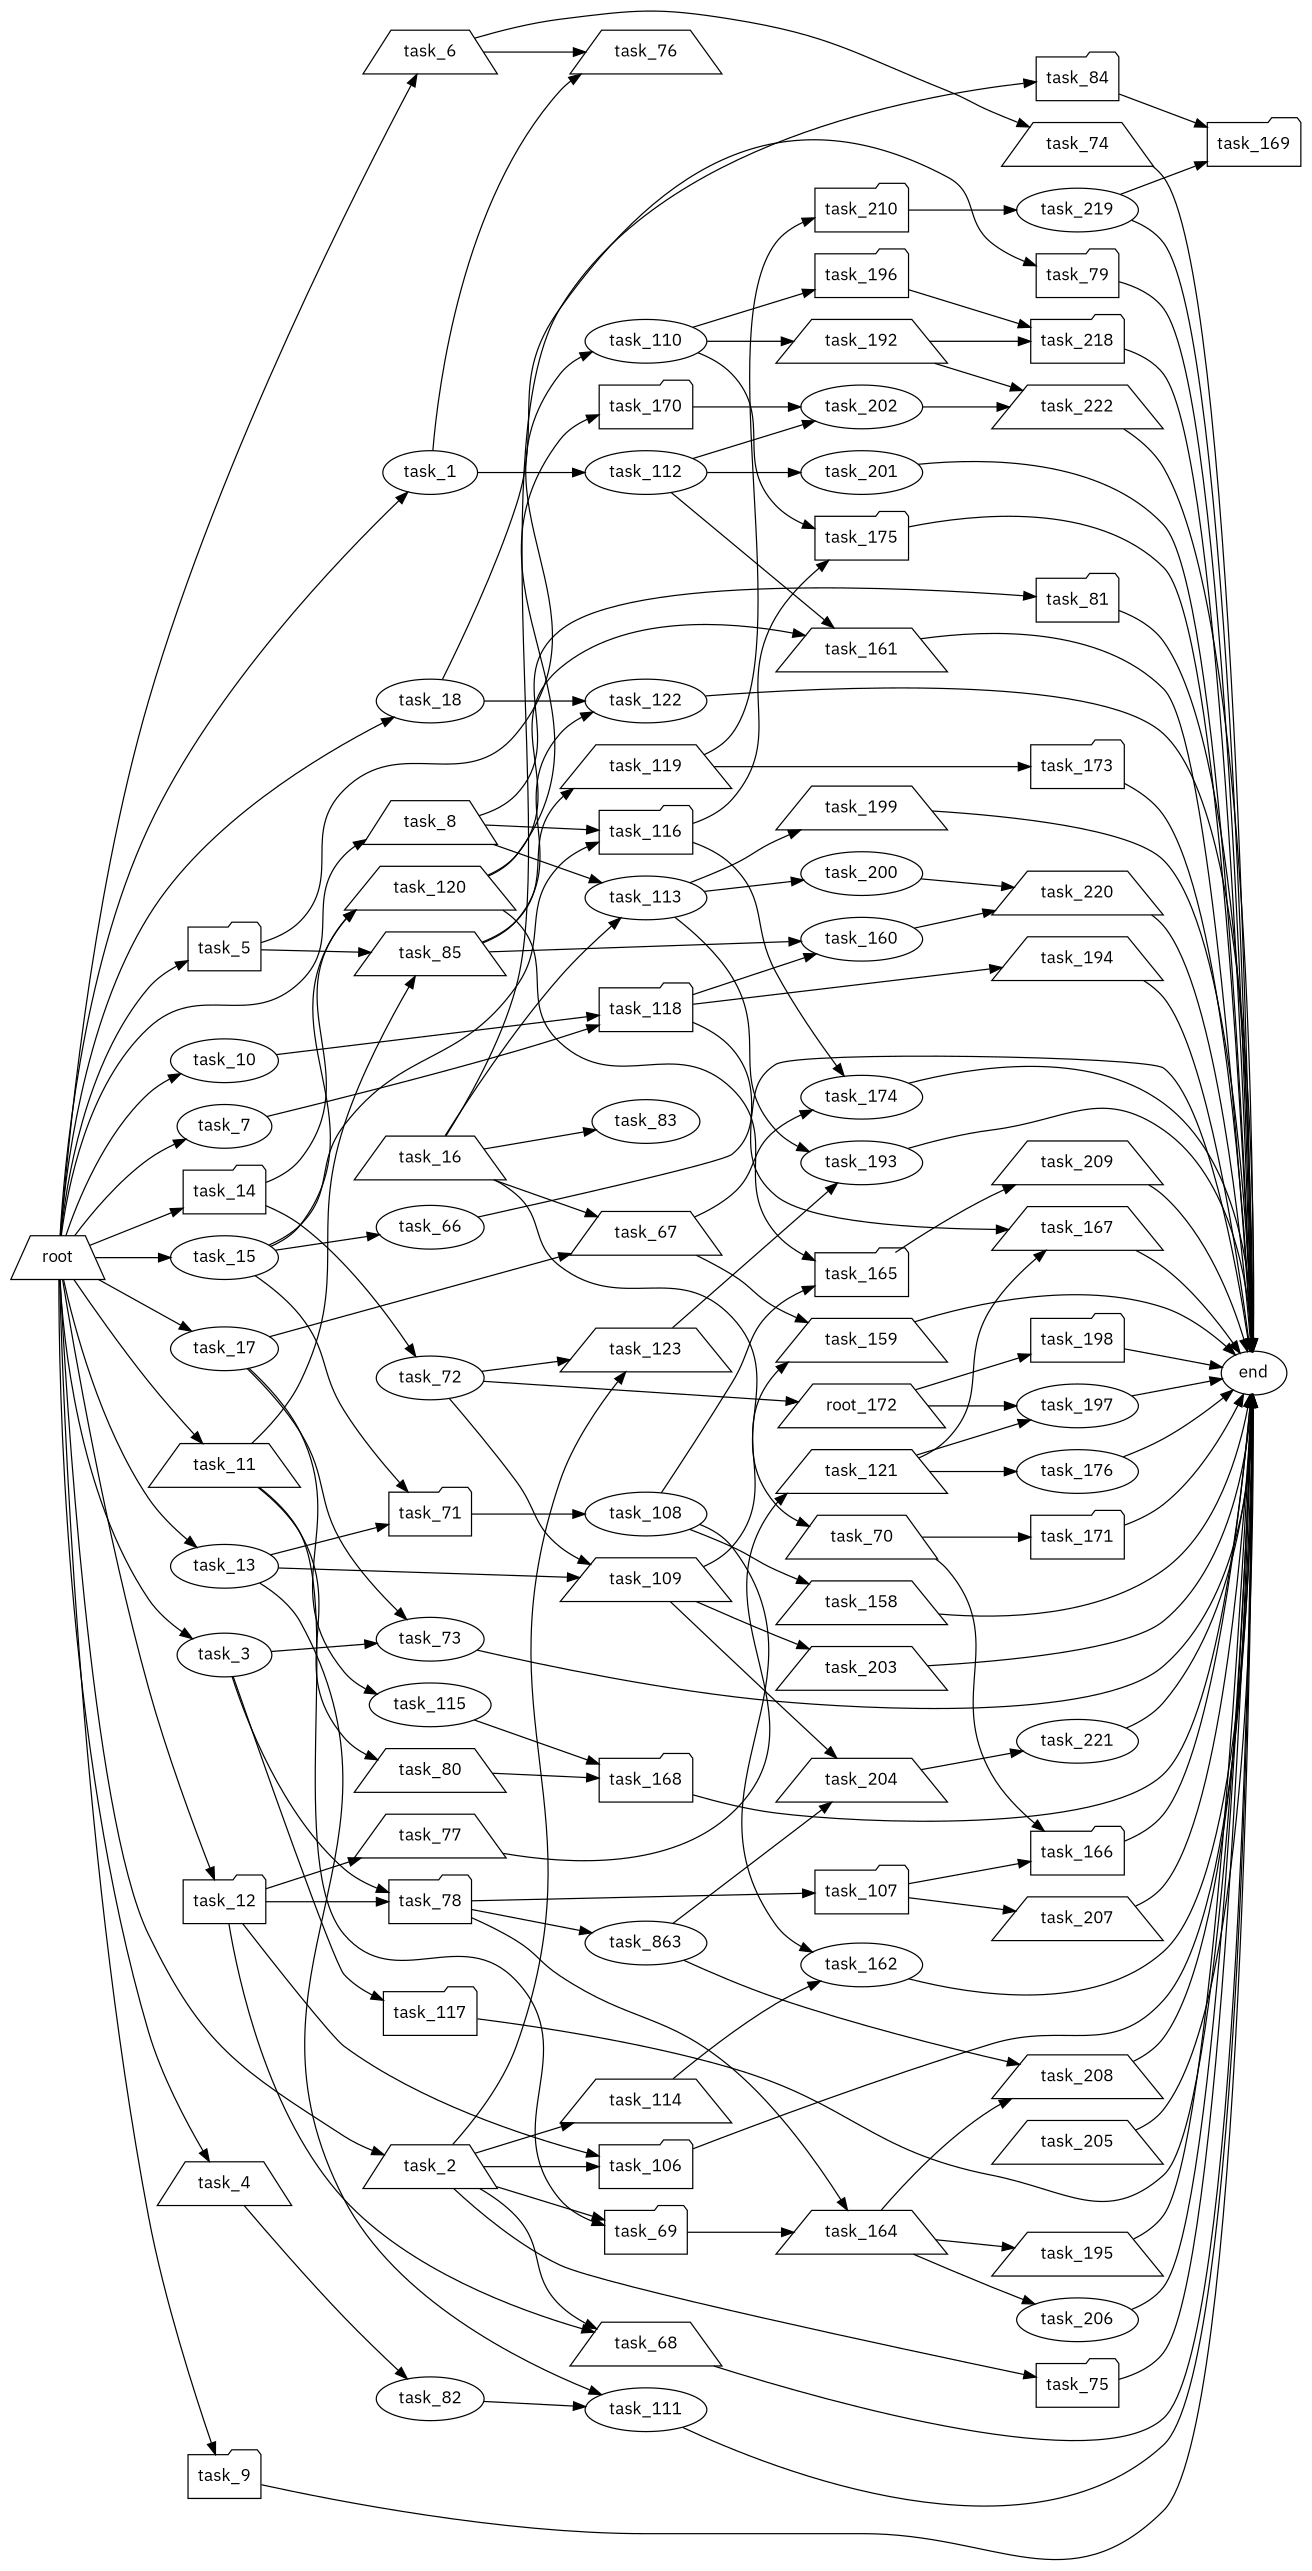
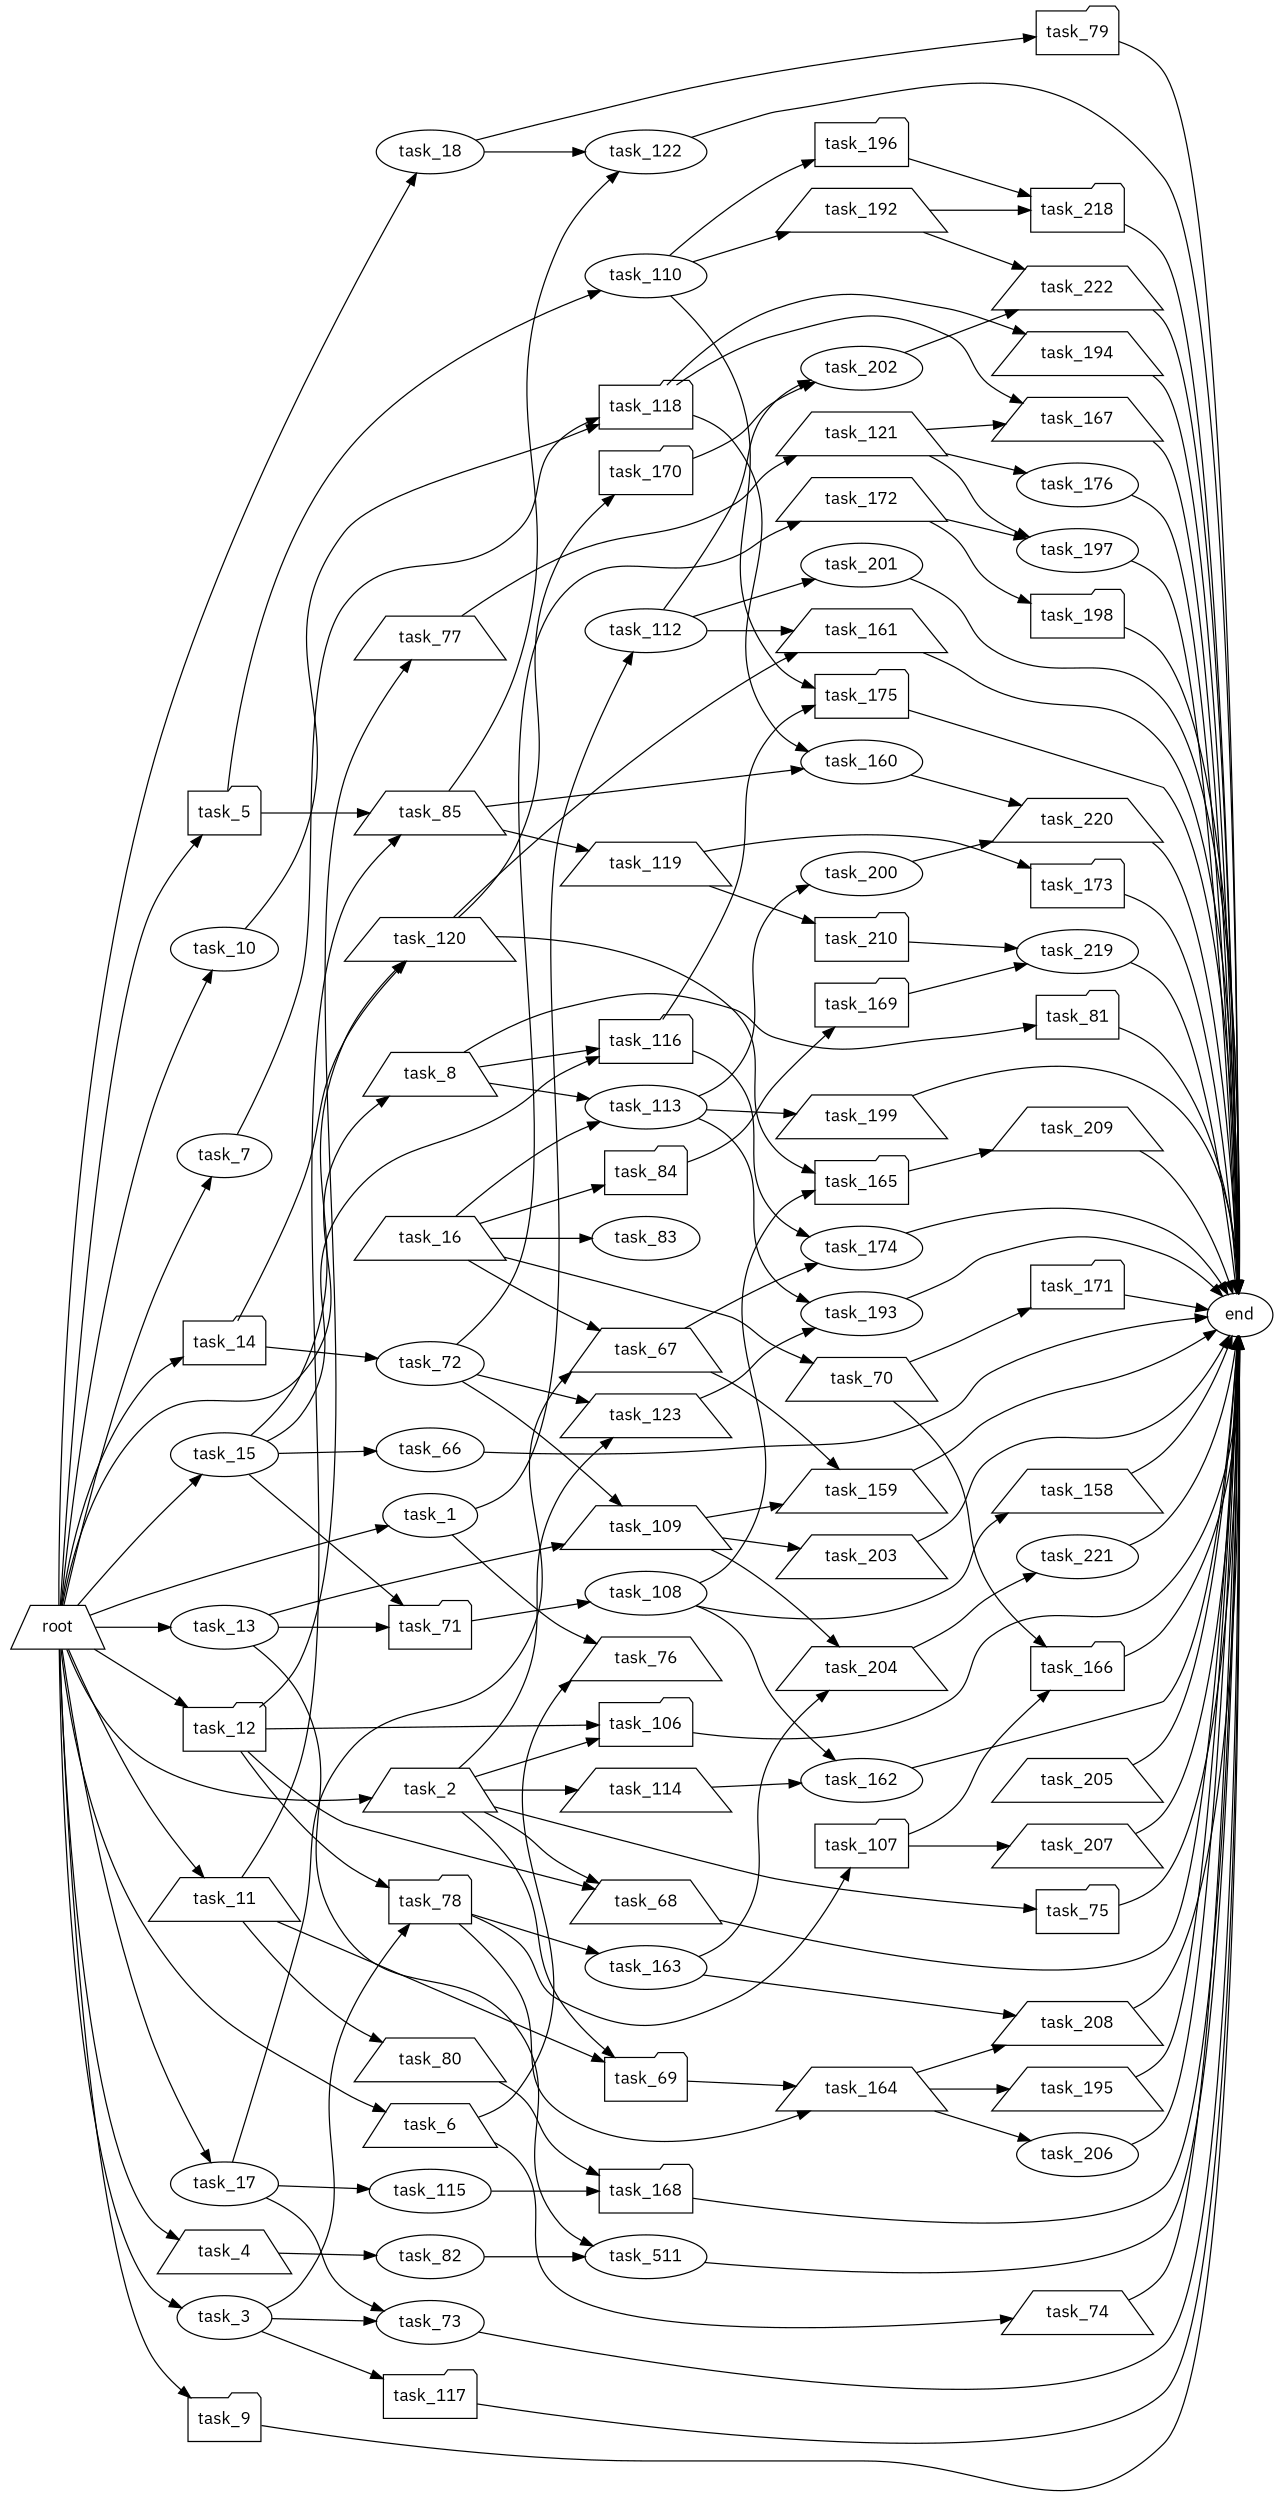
(1156, 181) -> (962, 980)
(862, 1406) -> (862, 499)
(646, 1943) -> (646, 1967)
(646, 2410) -> (646, 2257)
